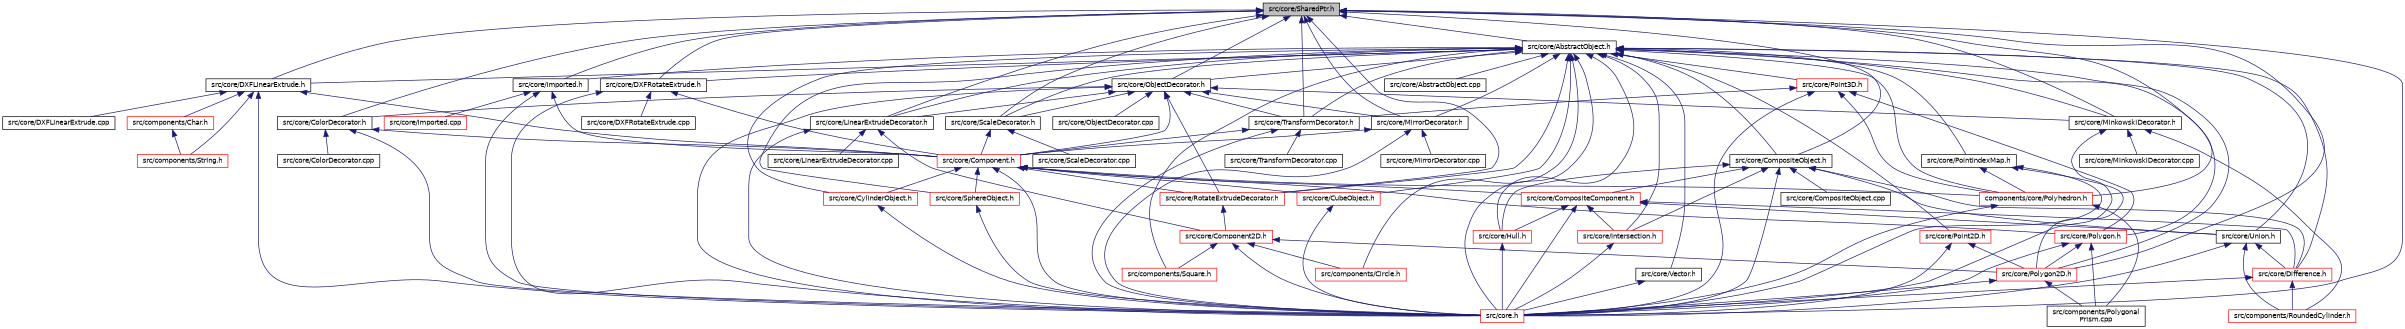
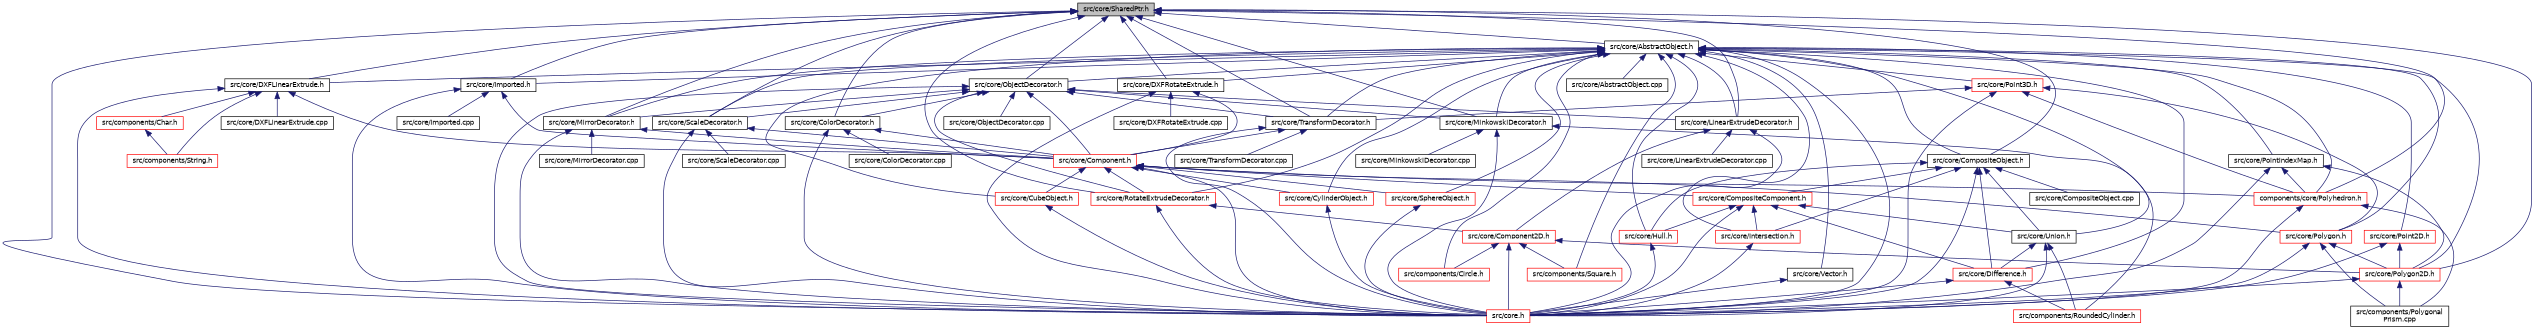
(425, 123) -> (438, 123)
none -> (1236, 286)
none -> (1005, 298)
